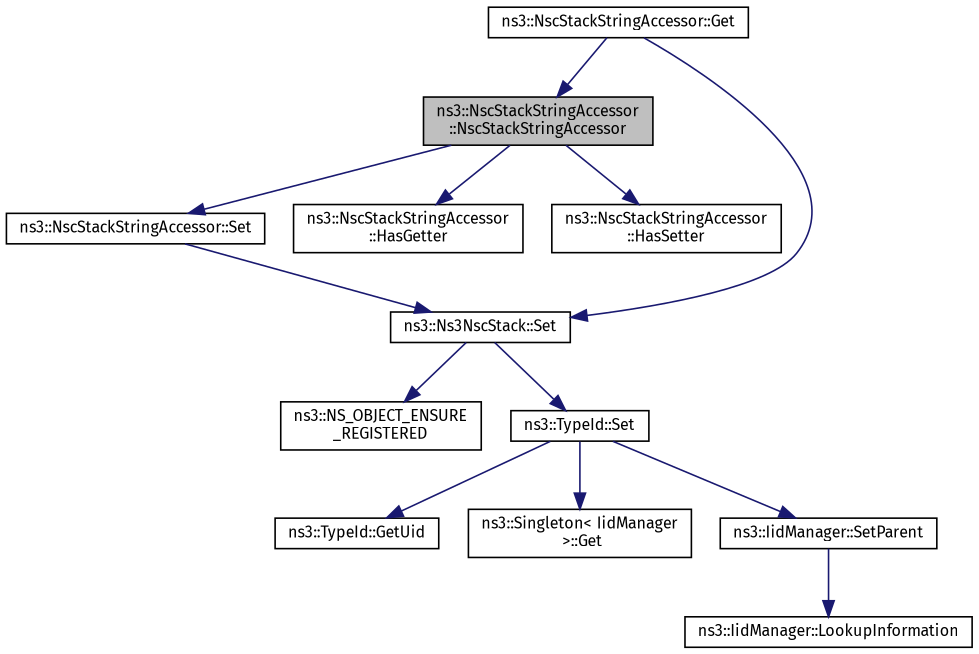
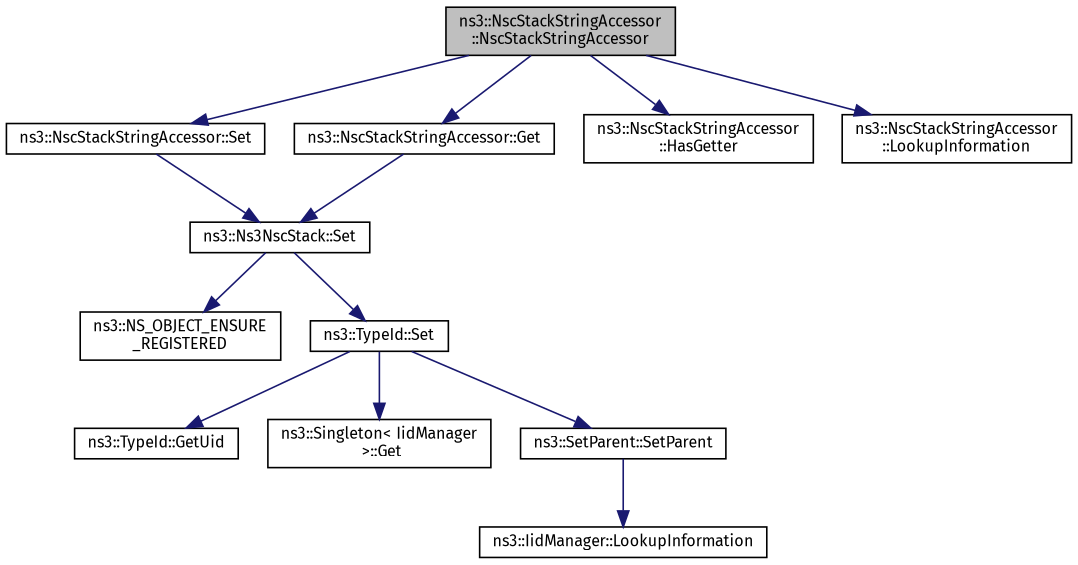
(587, 61) -> (493, 84)
(667, 229) -> (957, 139)
(829, 533) -> (623, 444)
